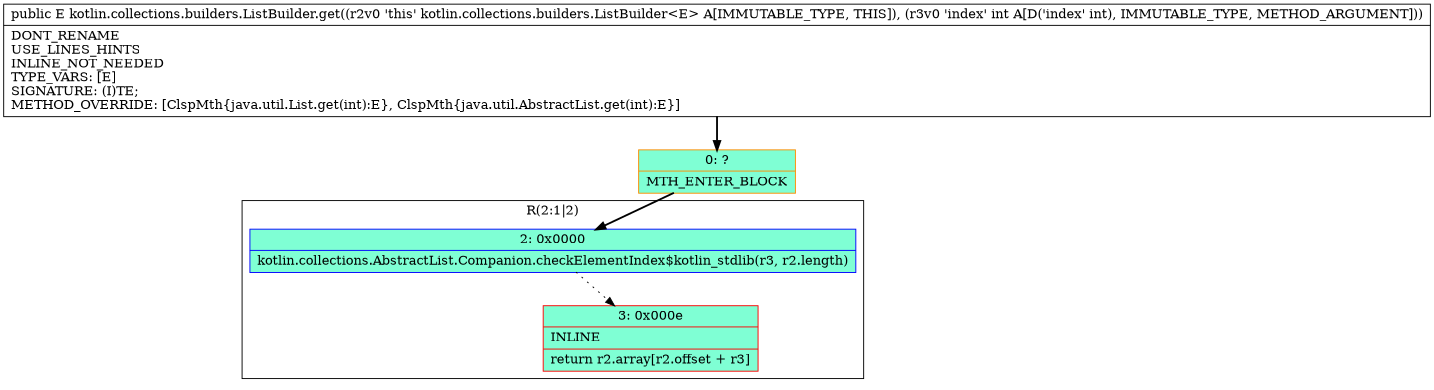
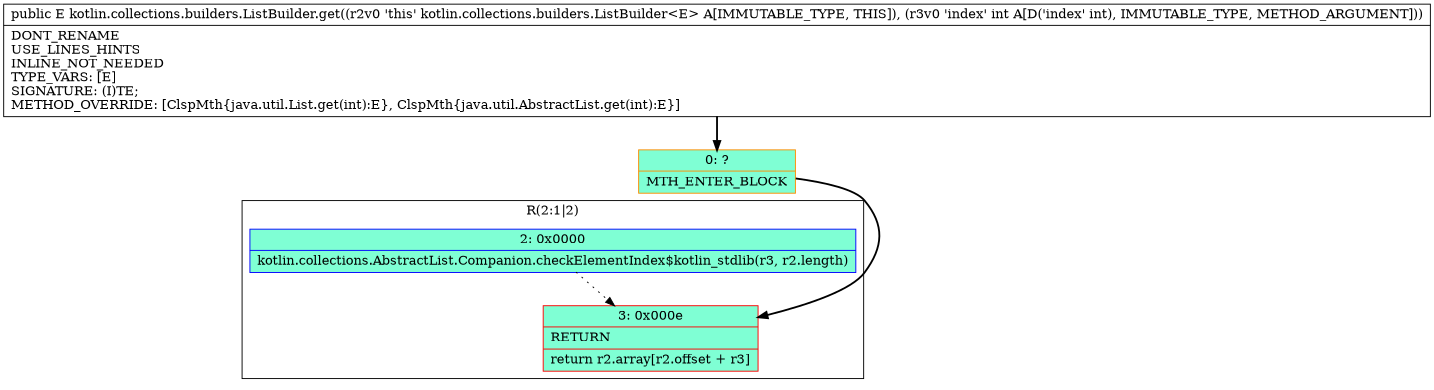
(639, 209) -> (876, 253)
(576, 338) -> (581, 338)
